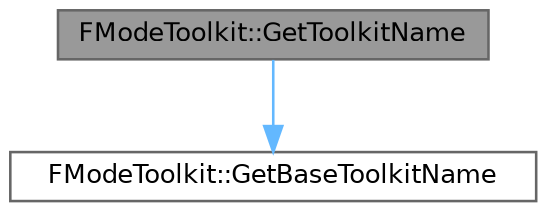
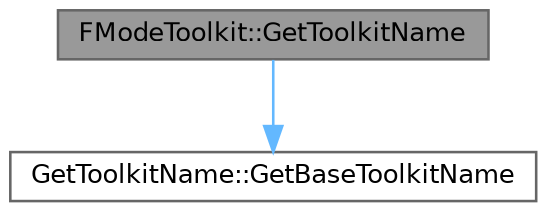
(273, 177) -> (273, 177)
